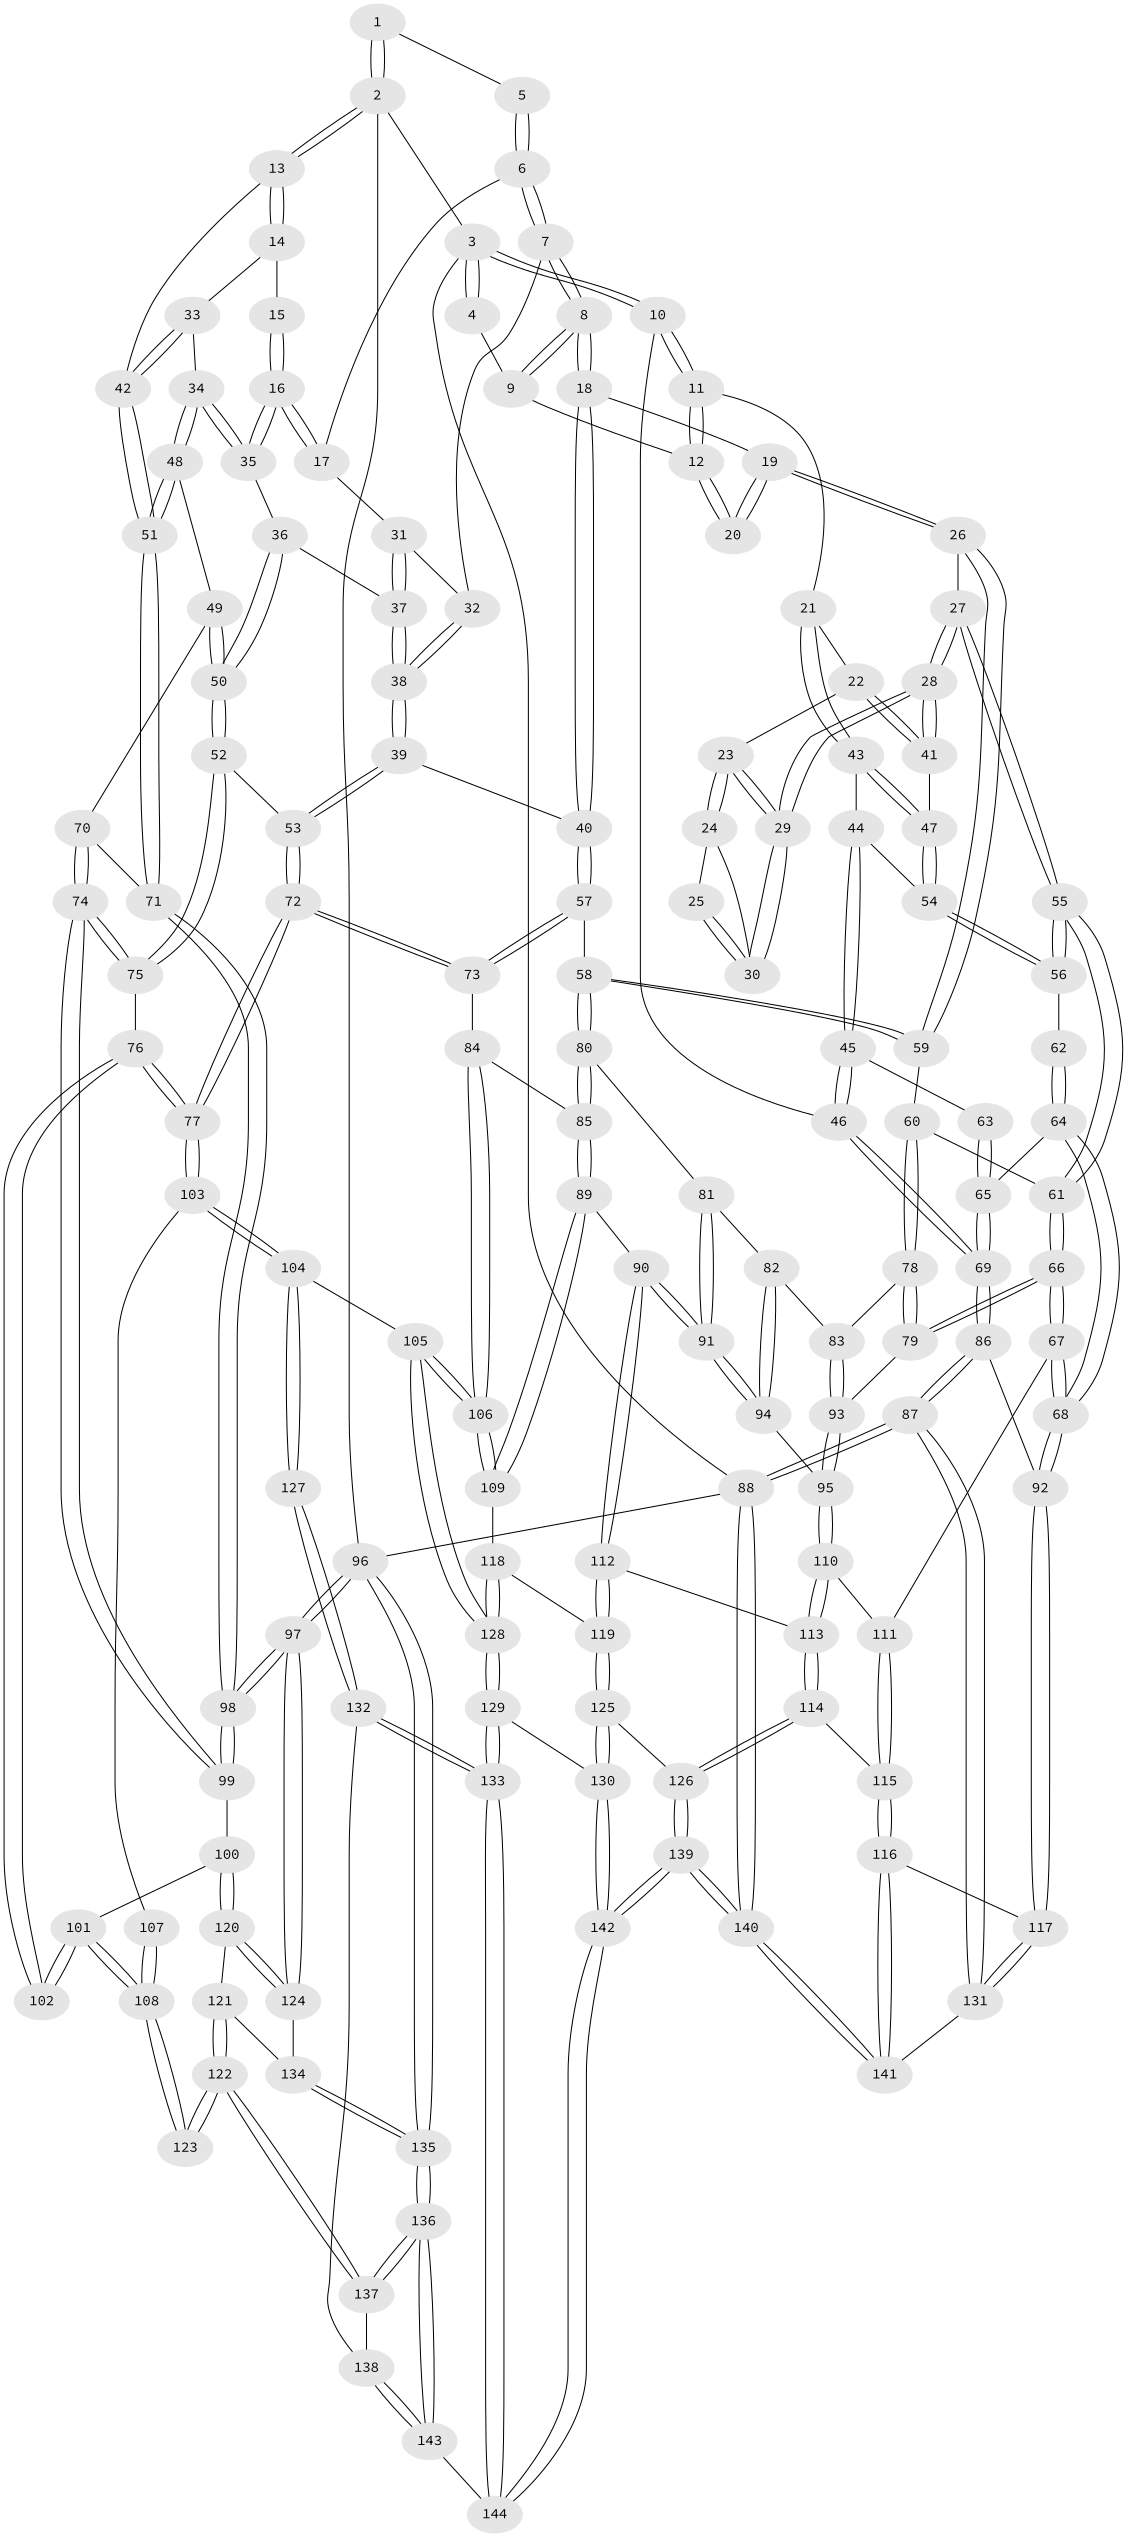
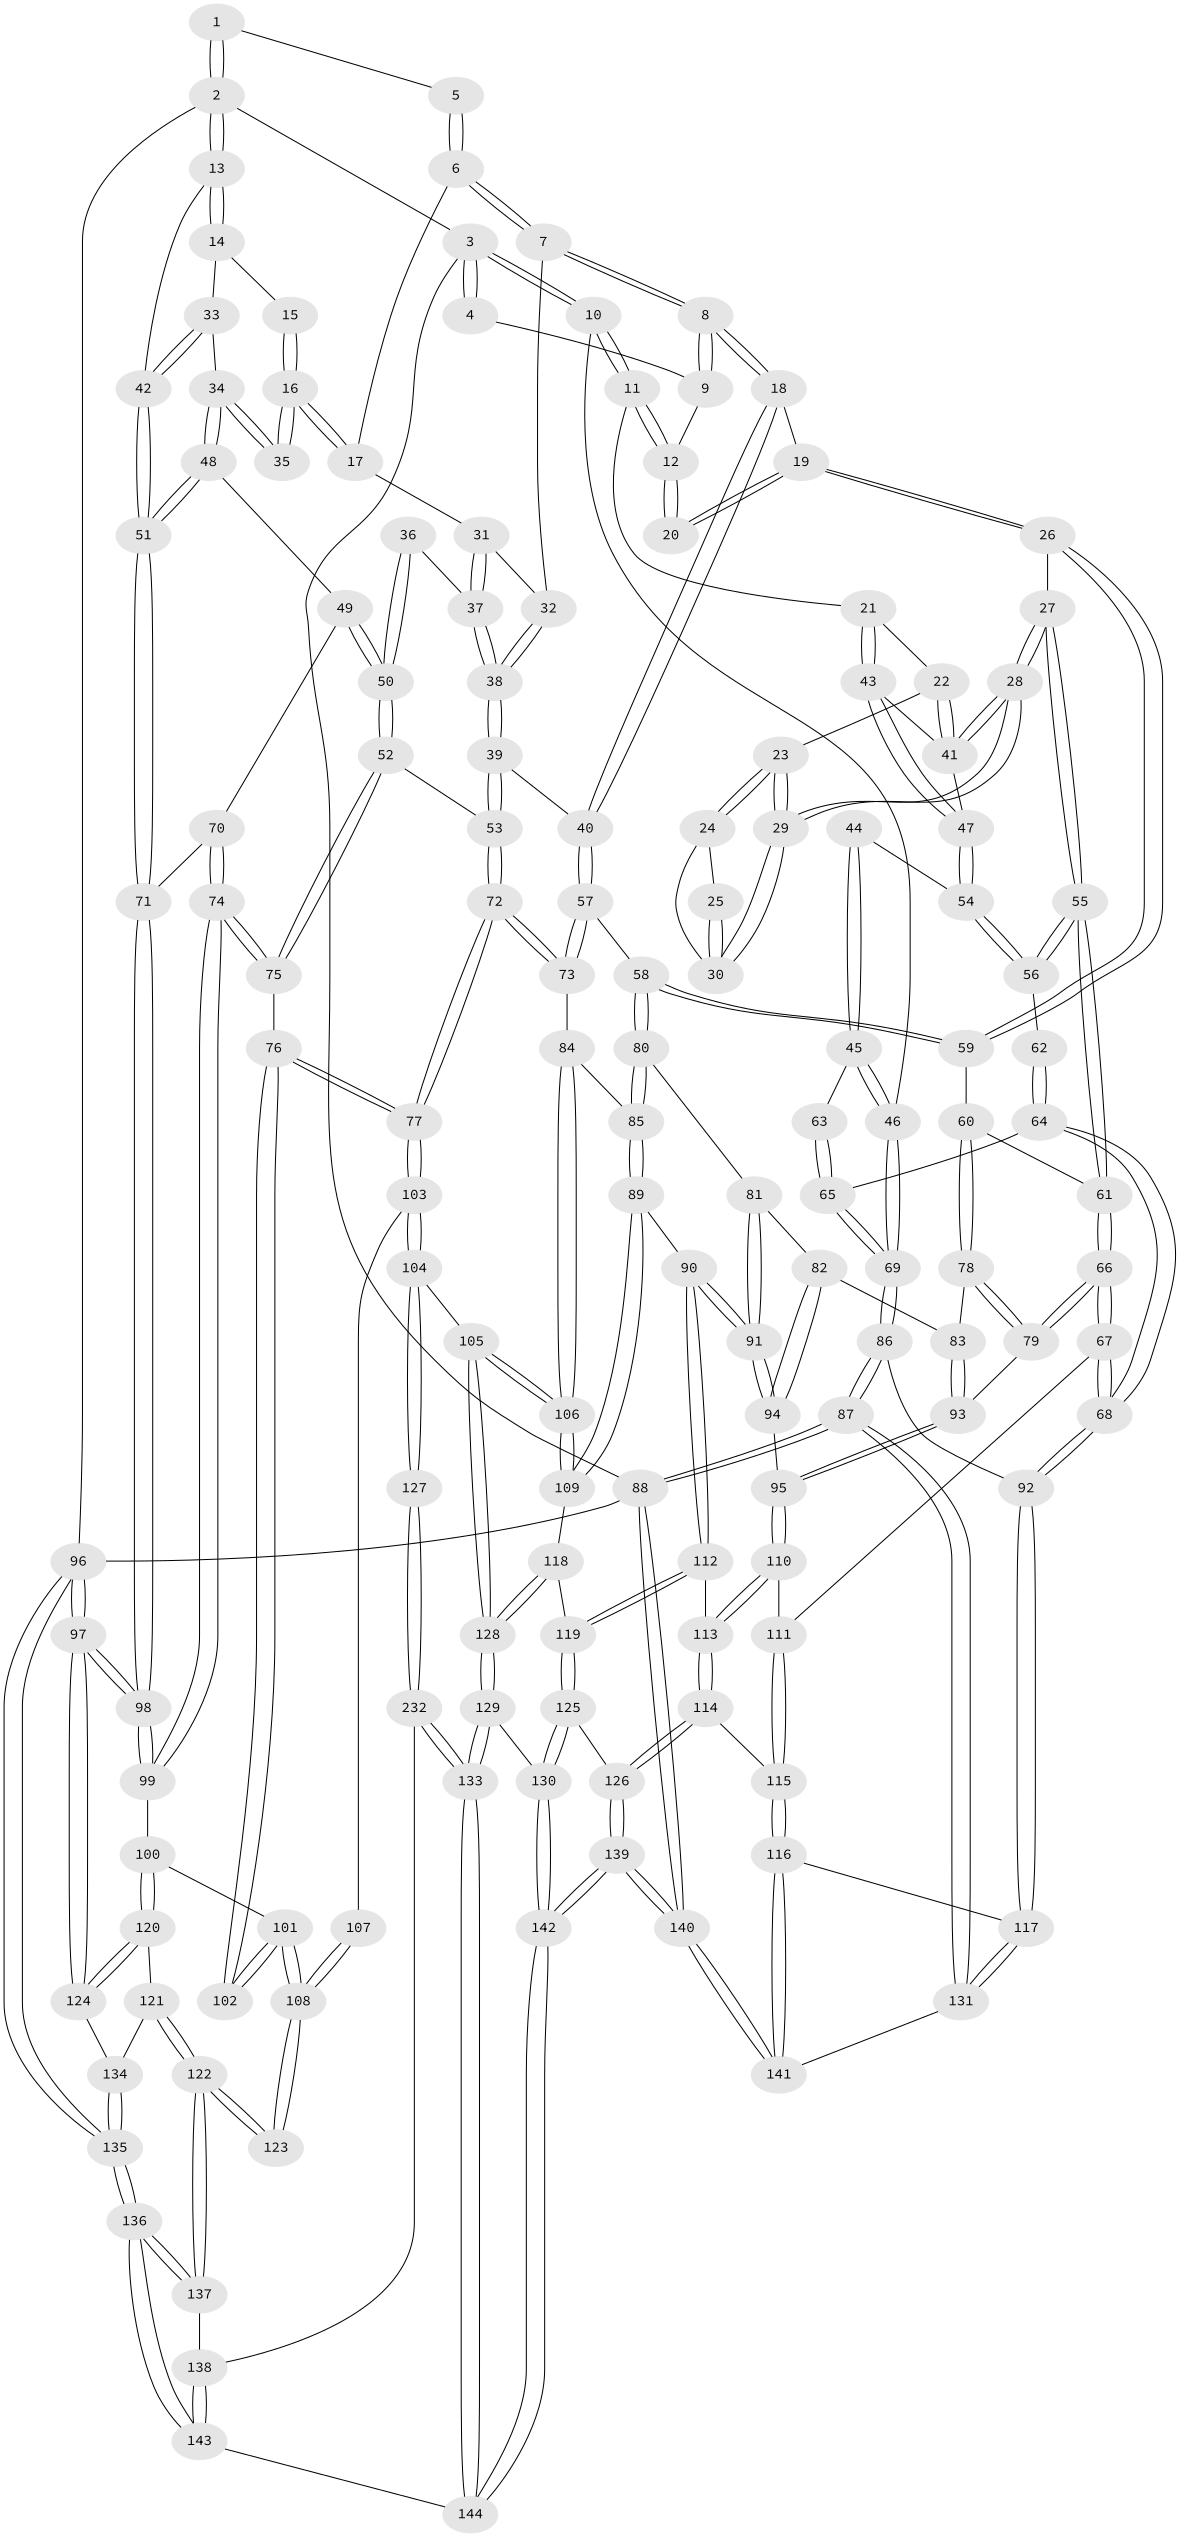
(264, 499) -> none
(856, 792) -> (909, 719)
(358, 1708) -> (414, 1708)
